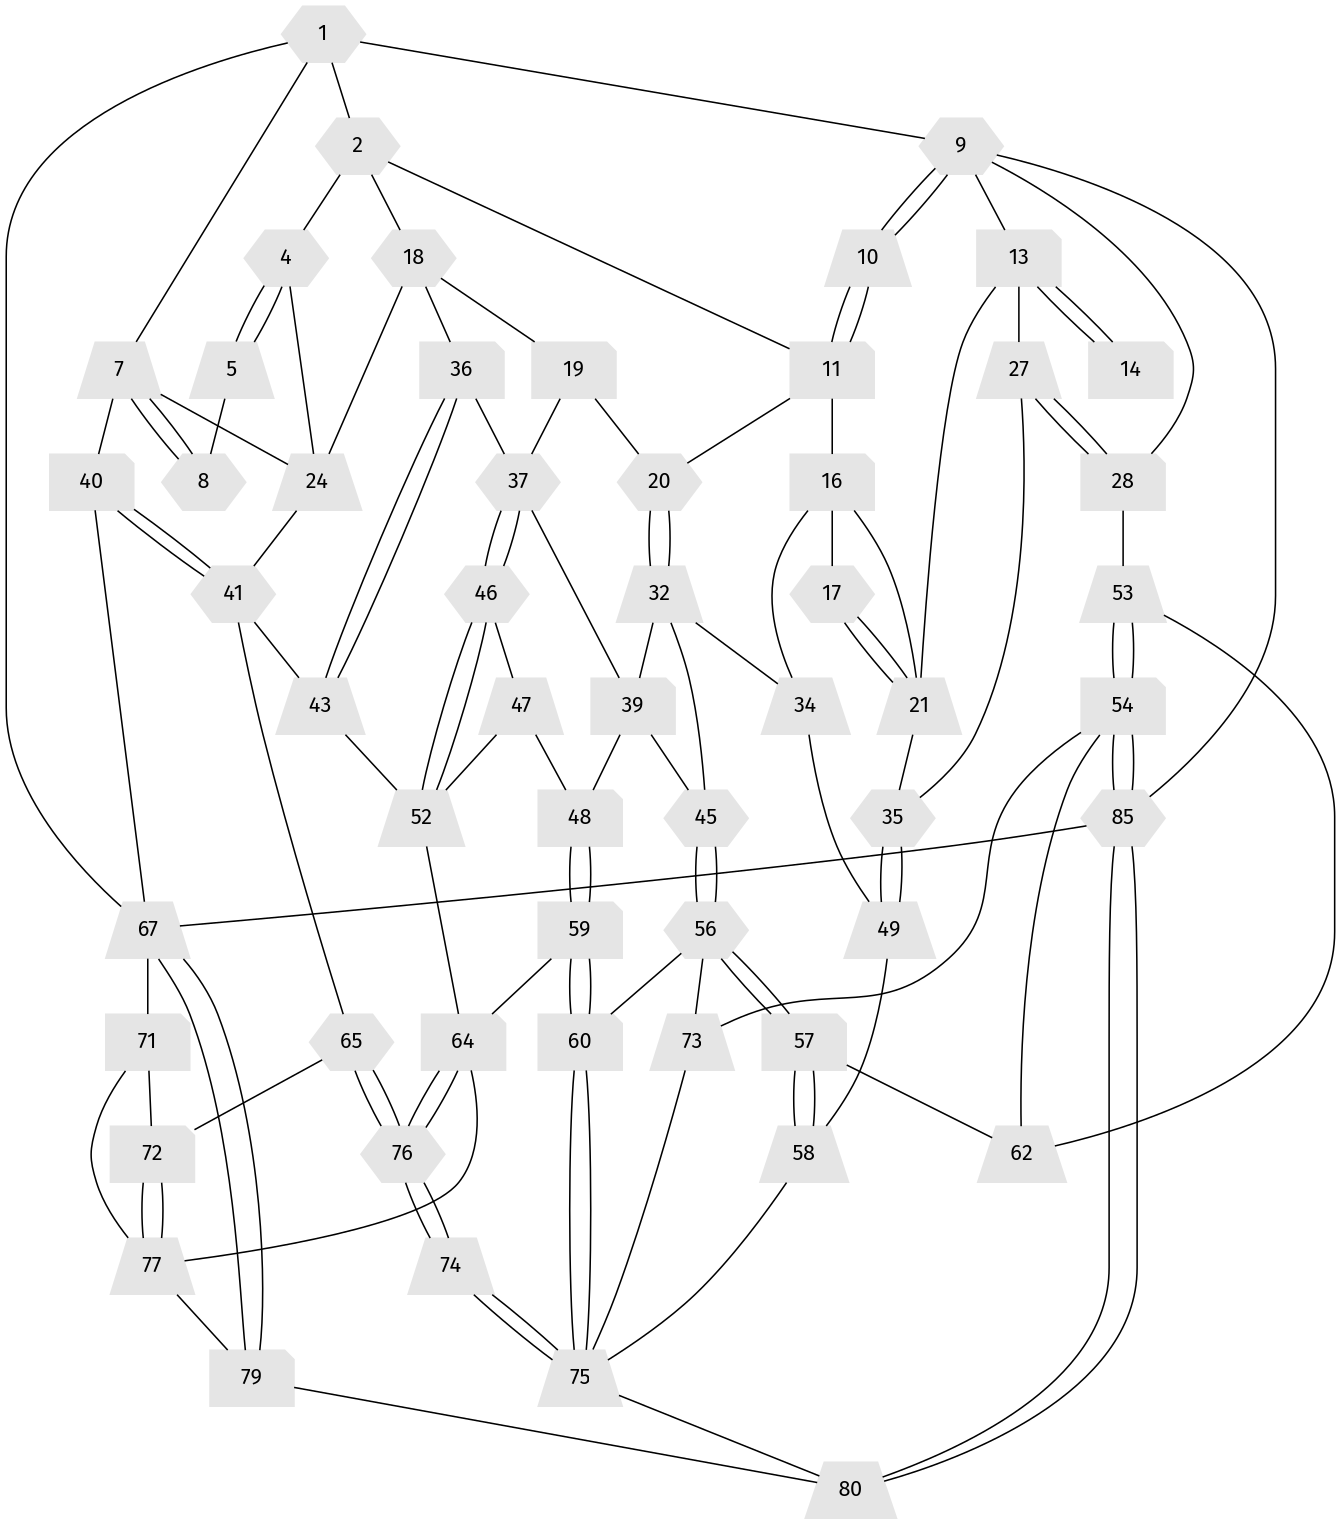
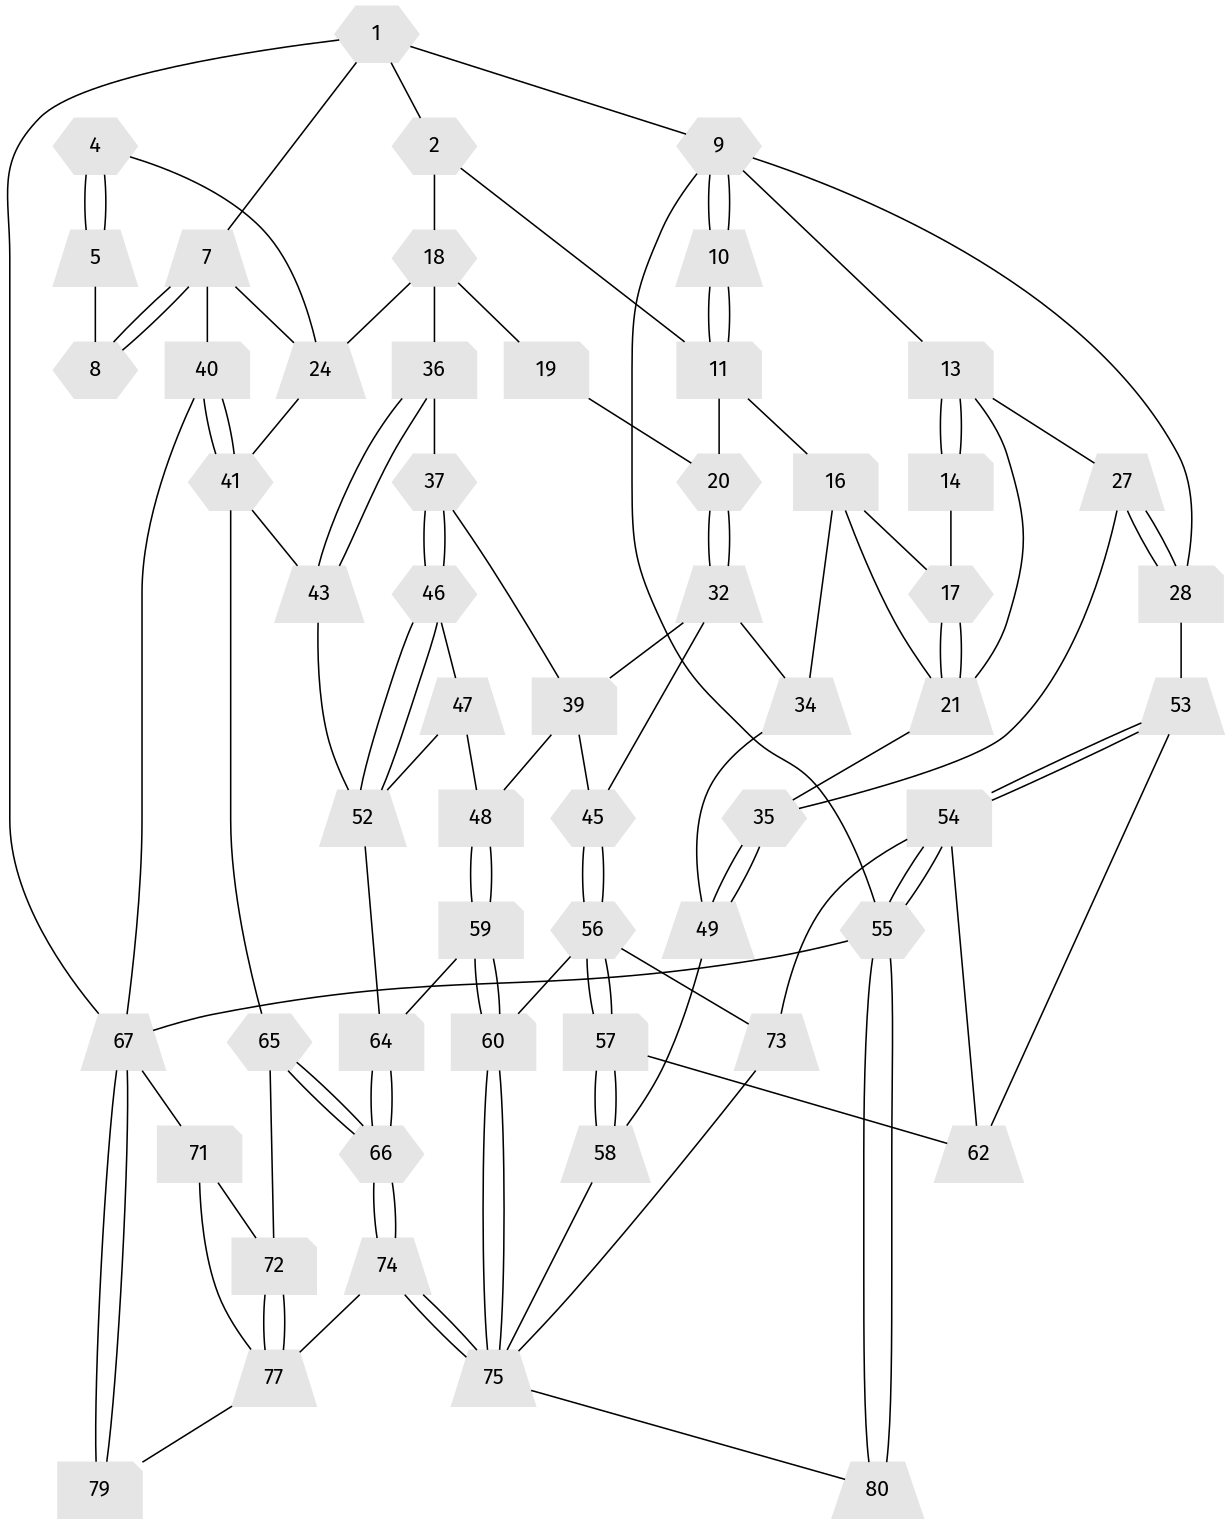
(322, 202) -> none
(546, 426) -> none
none -> (951, 538)
(1123, 818) -> (882, 930)
(403, 1154) -> (382, 1154)
(383, 1221) -> (330, 1323)
(556, 1435) -> none
